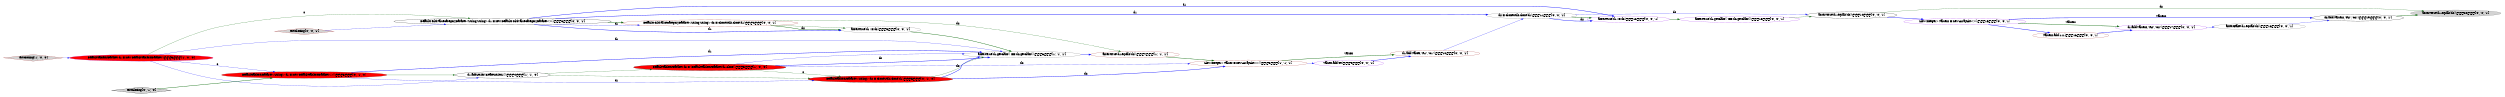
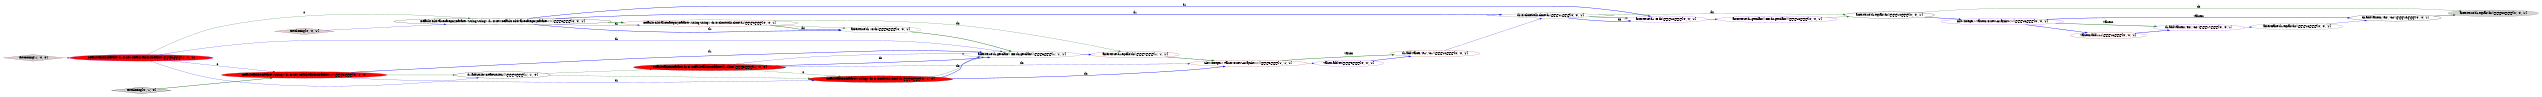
(1690, 14) -> (1721, 14)
(1532, 15) -> (1550, 15)
